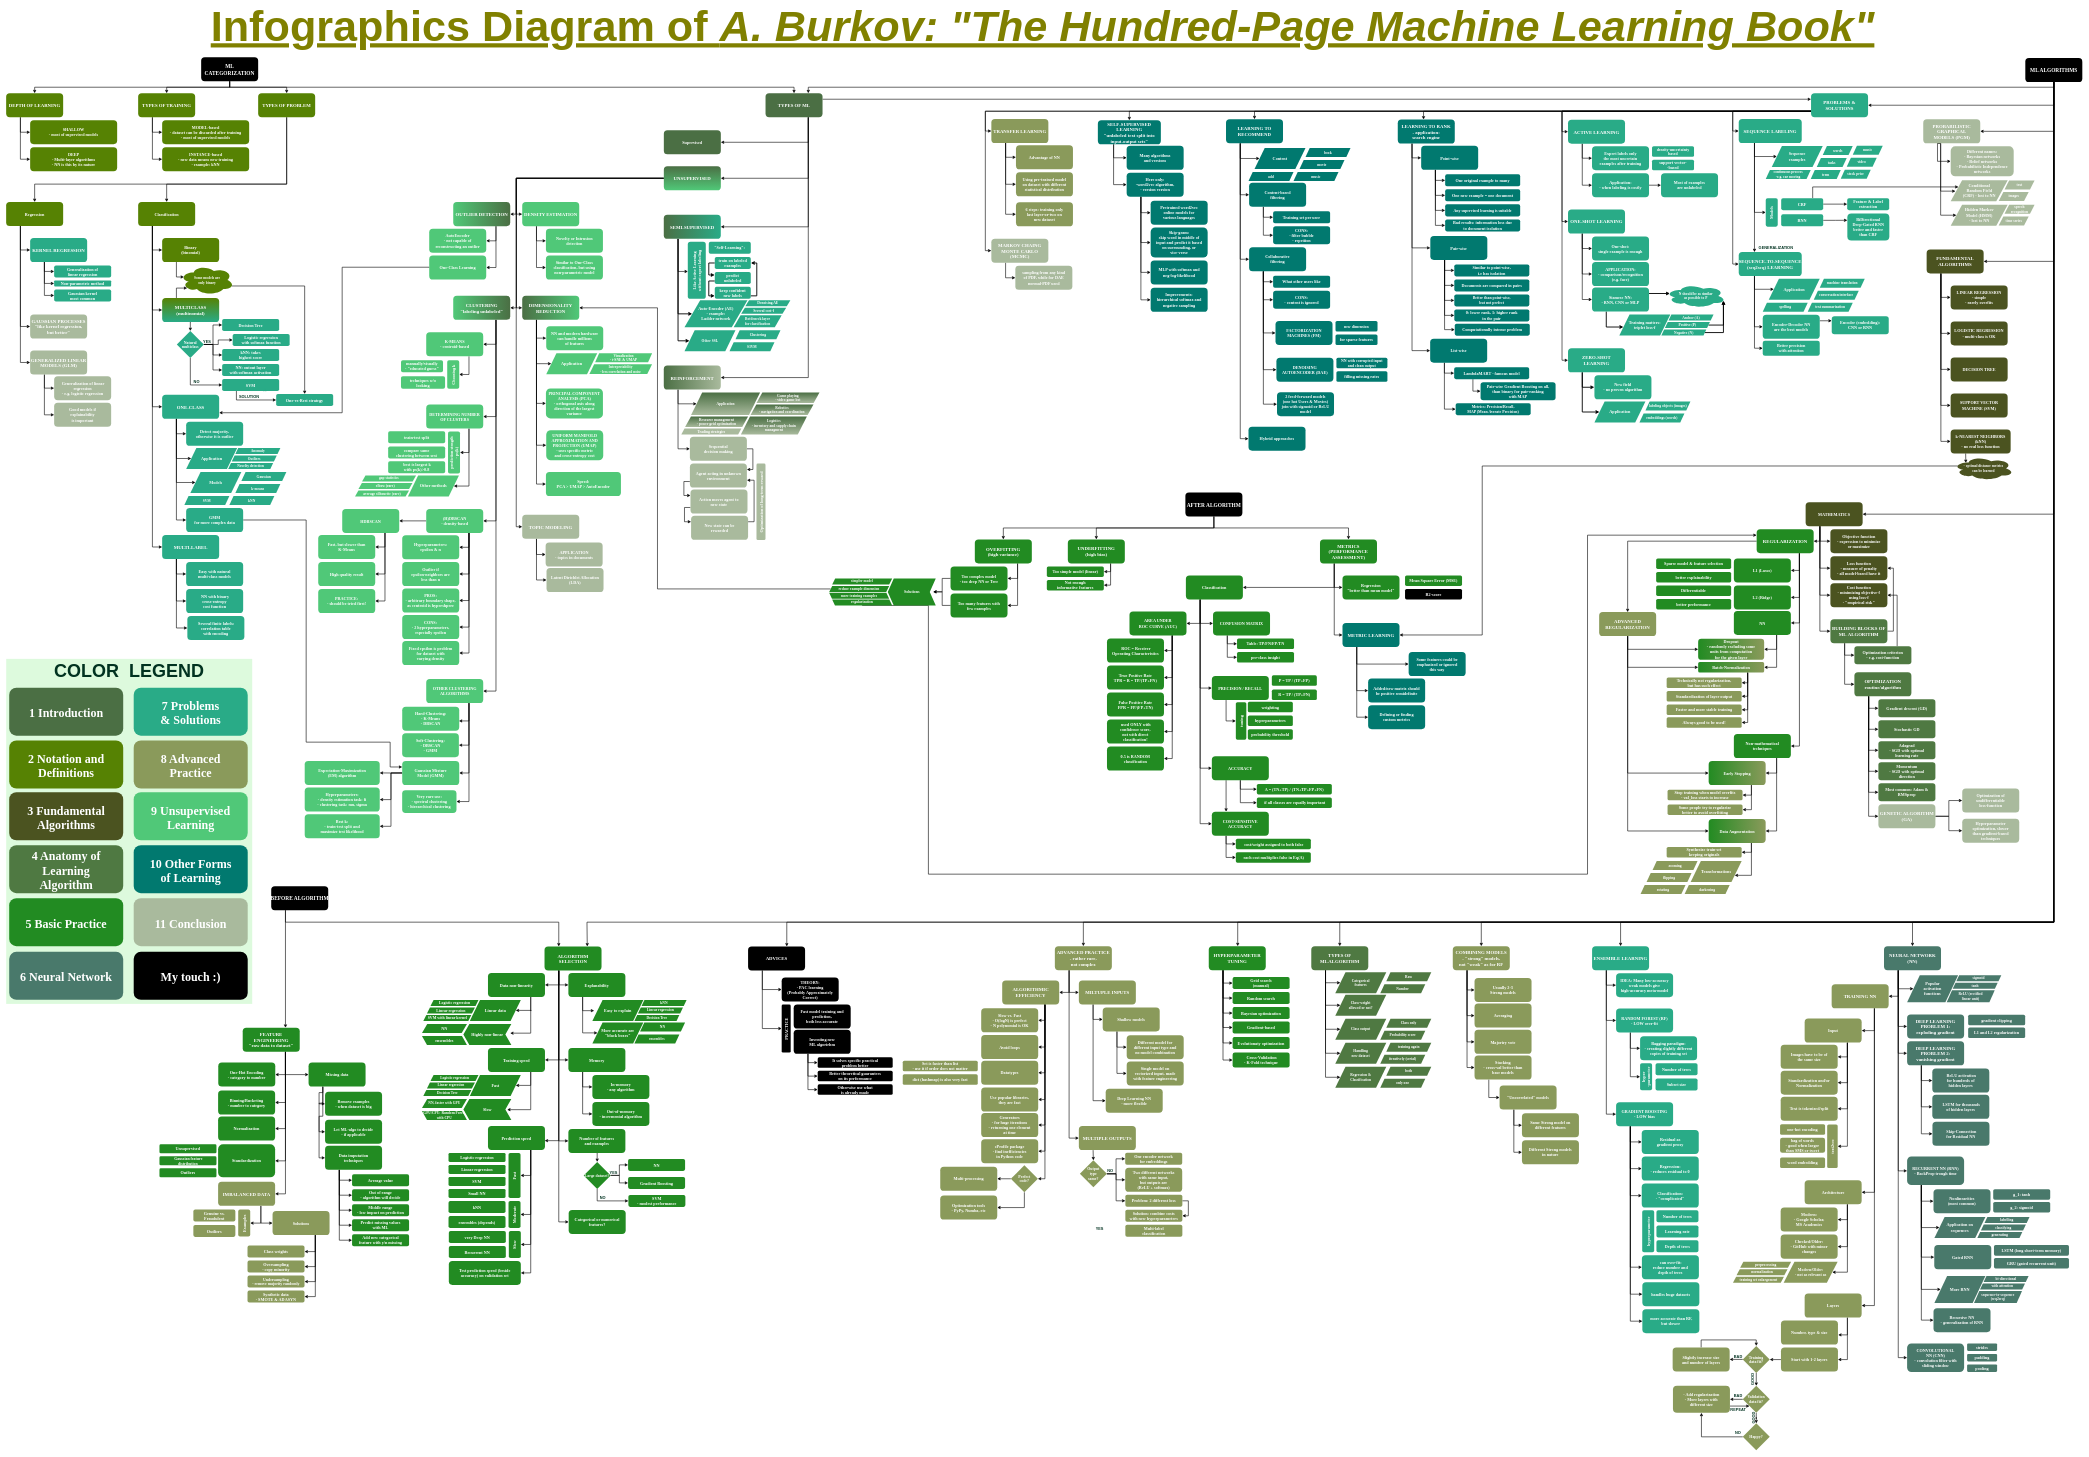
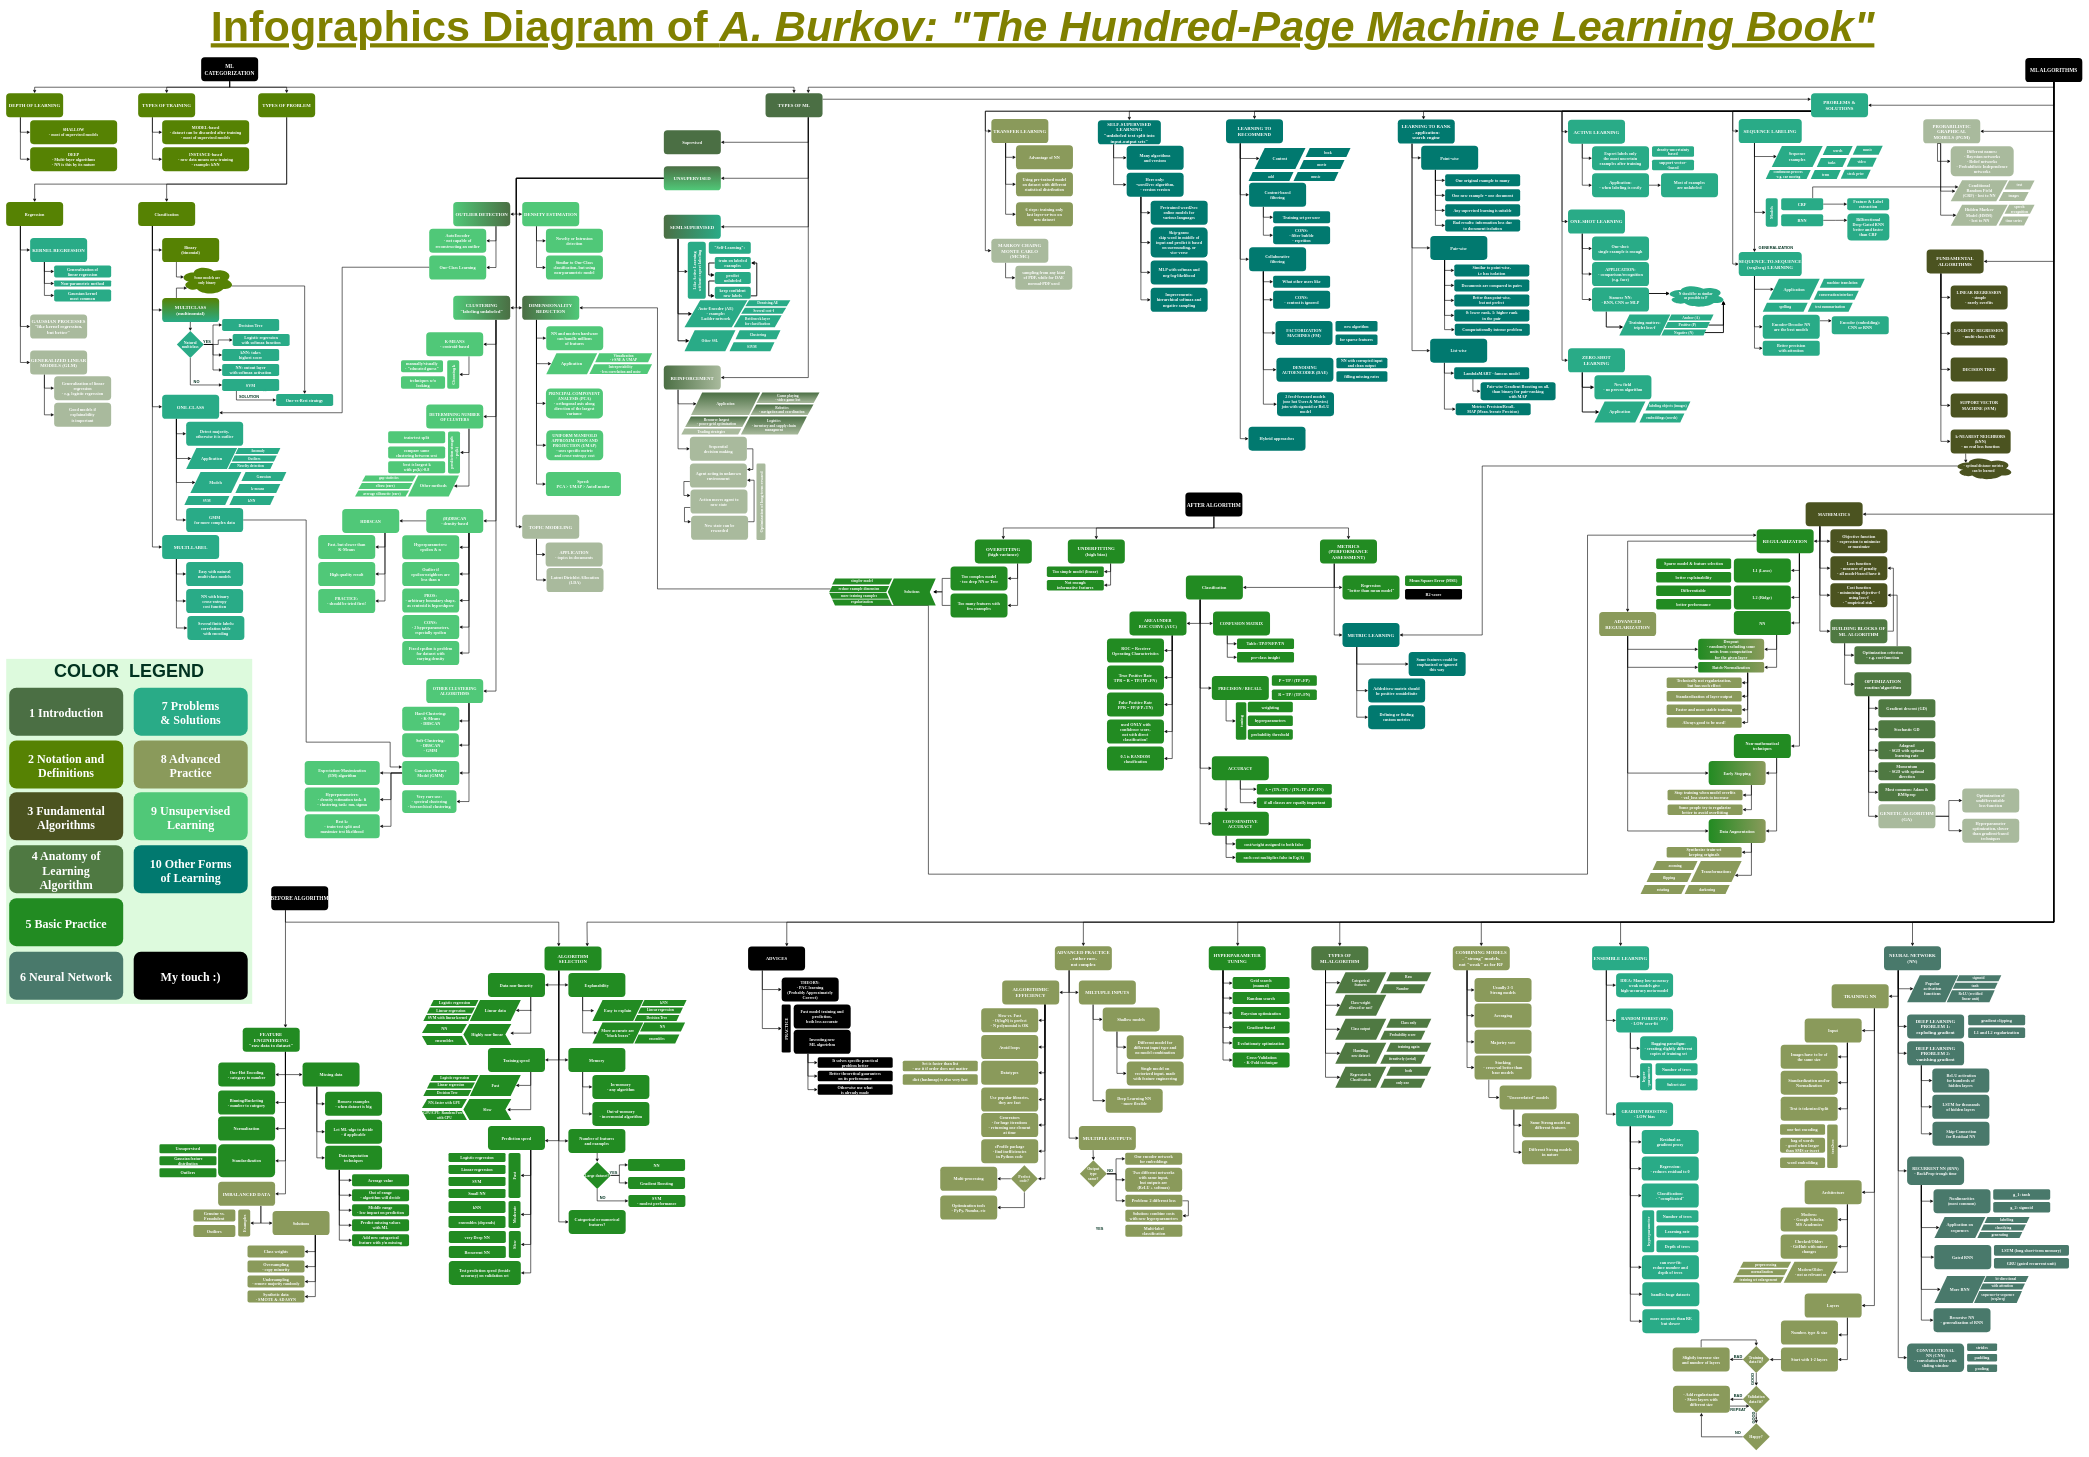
(1356, 326) -> (1356, 326)
(717, 422) -> (717, 422)
(191, 922) -> none
(337, 1074) -> (331, 1074)
